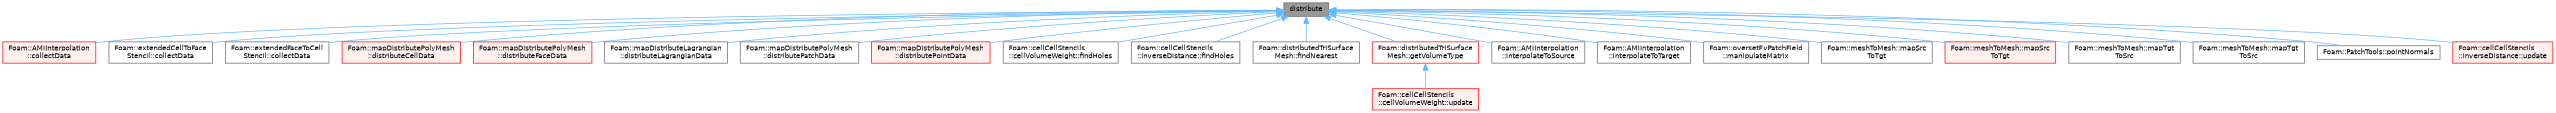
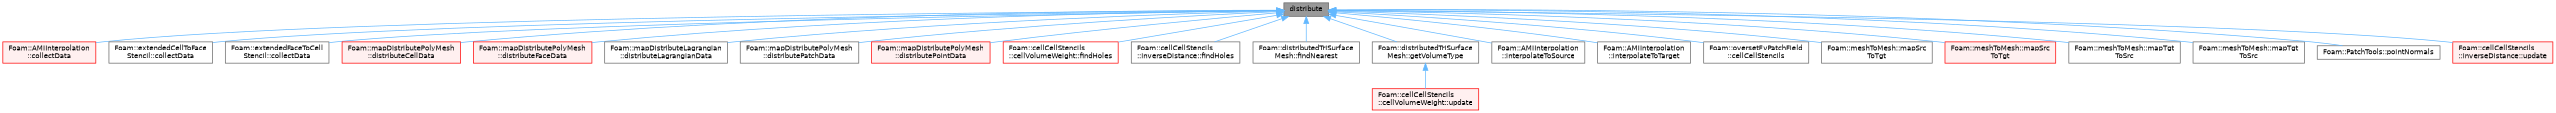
(1061, 53) -> (1061, 53)
(1425, 53) -> (1425, 53)
(1756, 53) -> (1756, 53)
